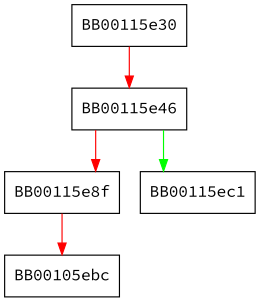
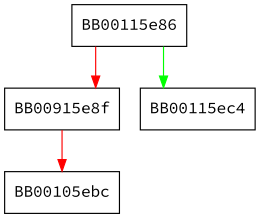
(129, 26) -> none
(129, 109) -> (129, 26)
(62, 193) -> (62, 109)
(198, 193) -> (198, 109)
